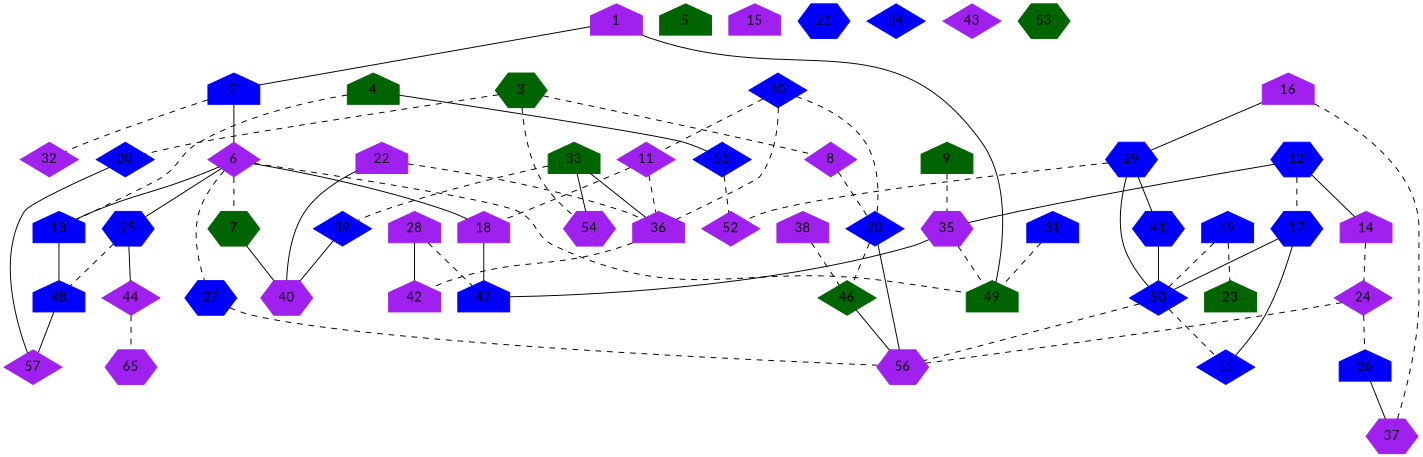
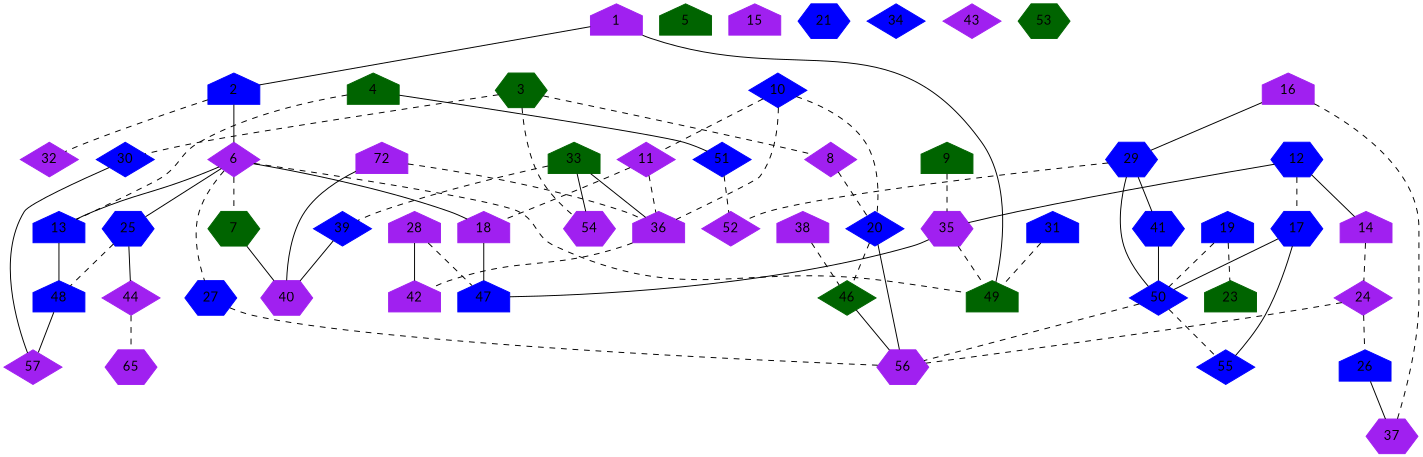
(382, 160) -> (382, 160)
